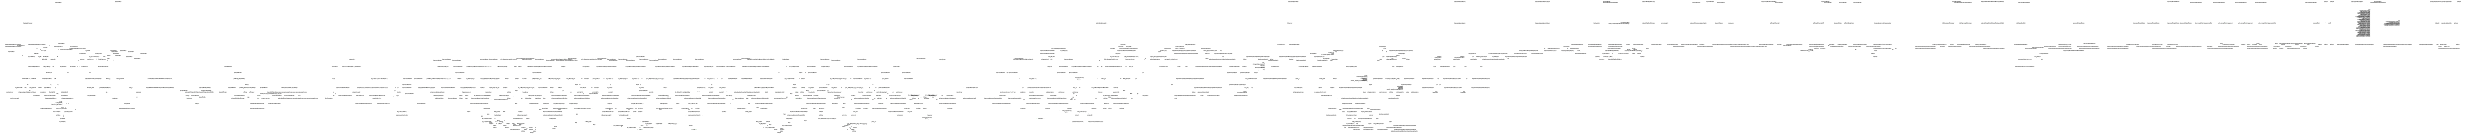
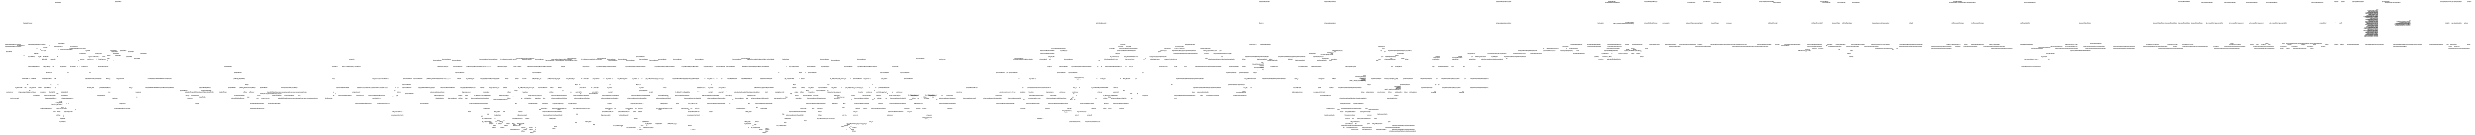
none -> (1911, 23)
